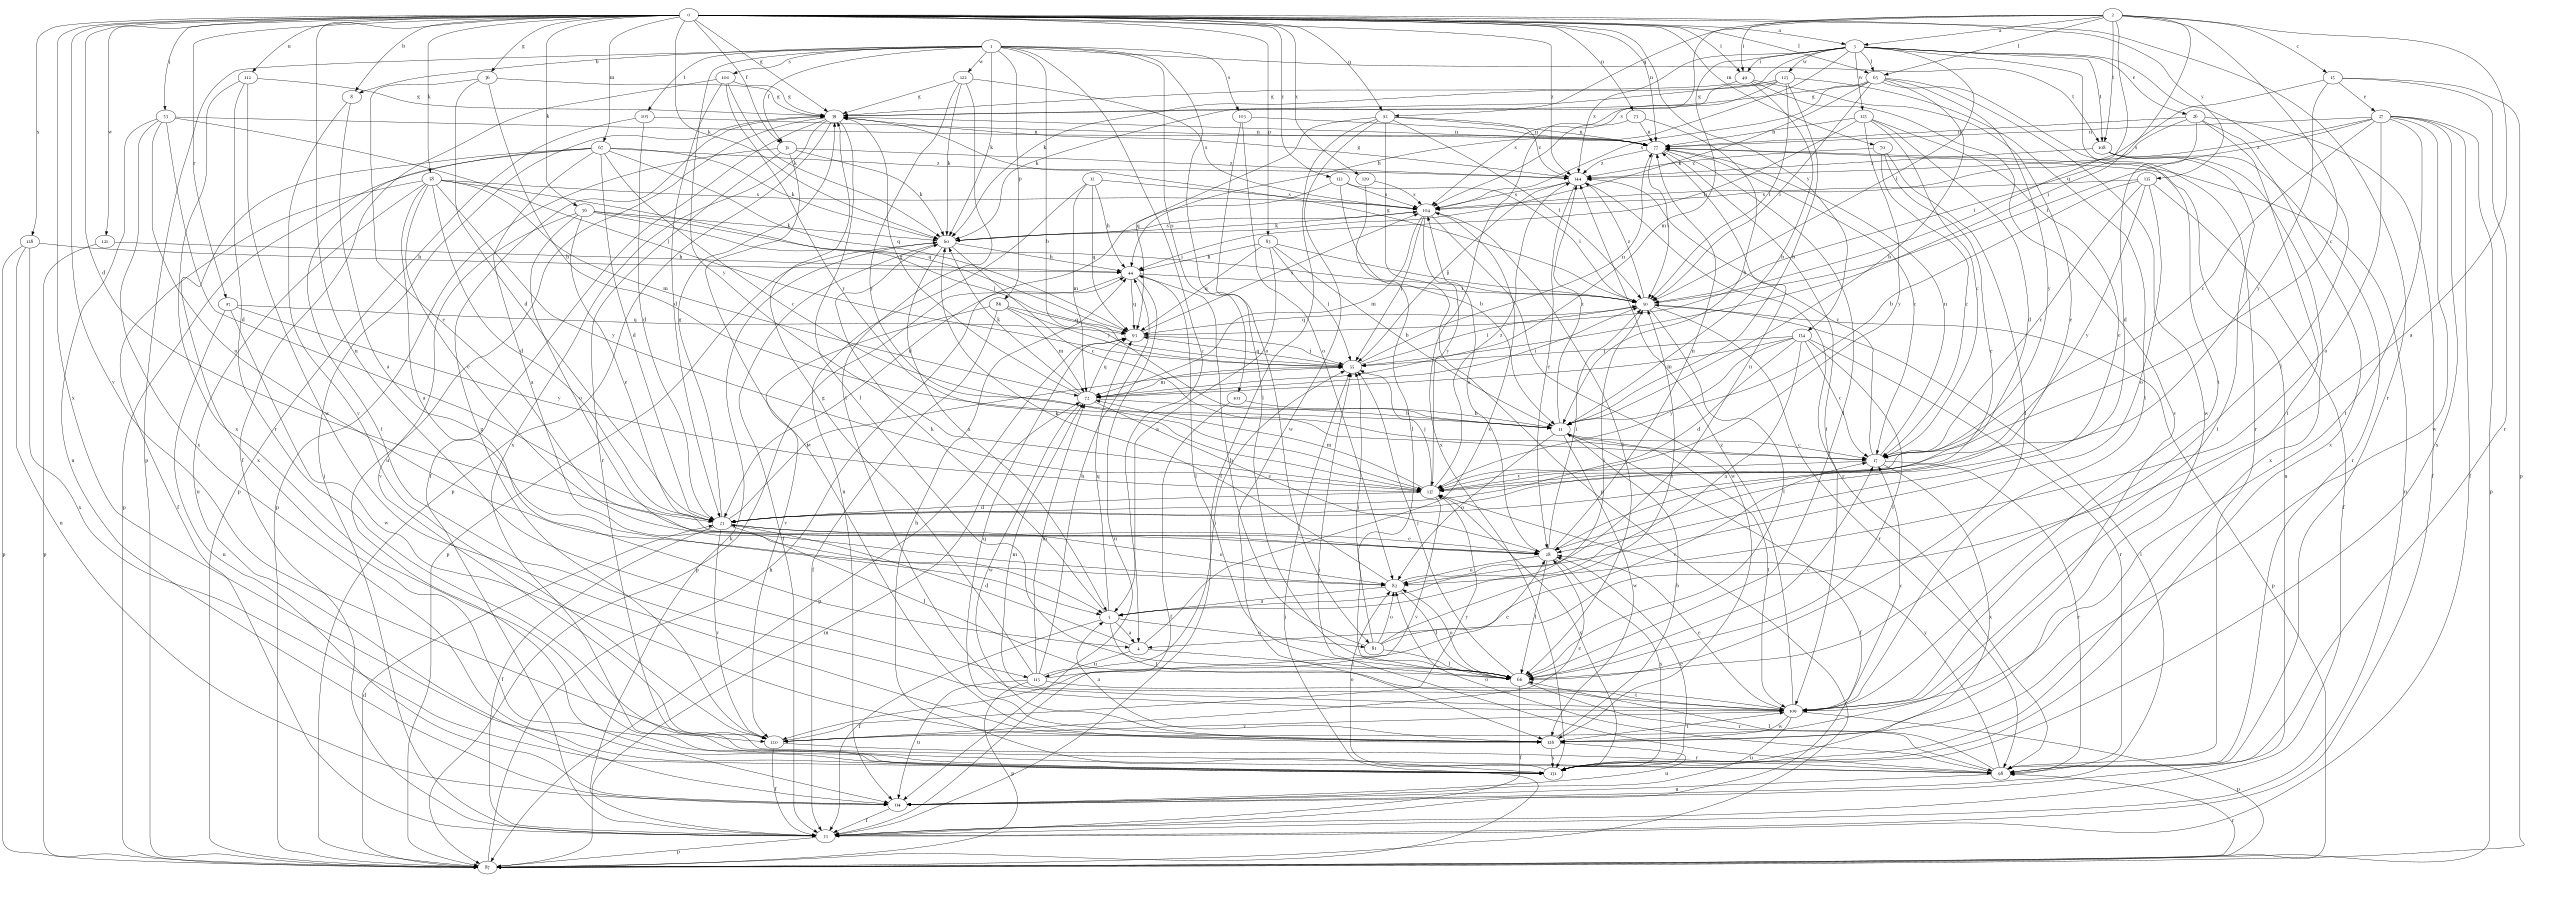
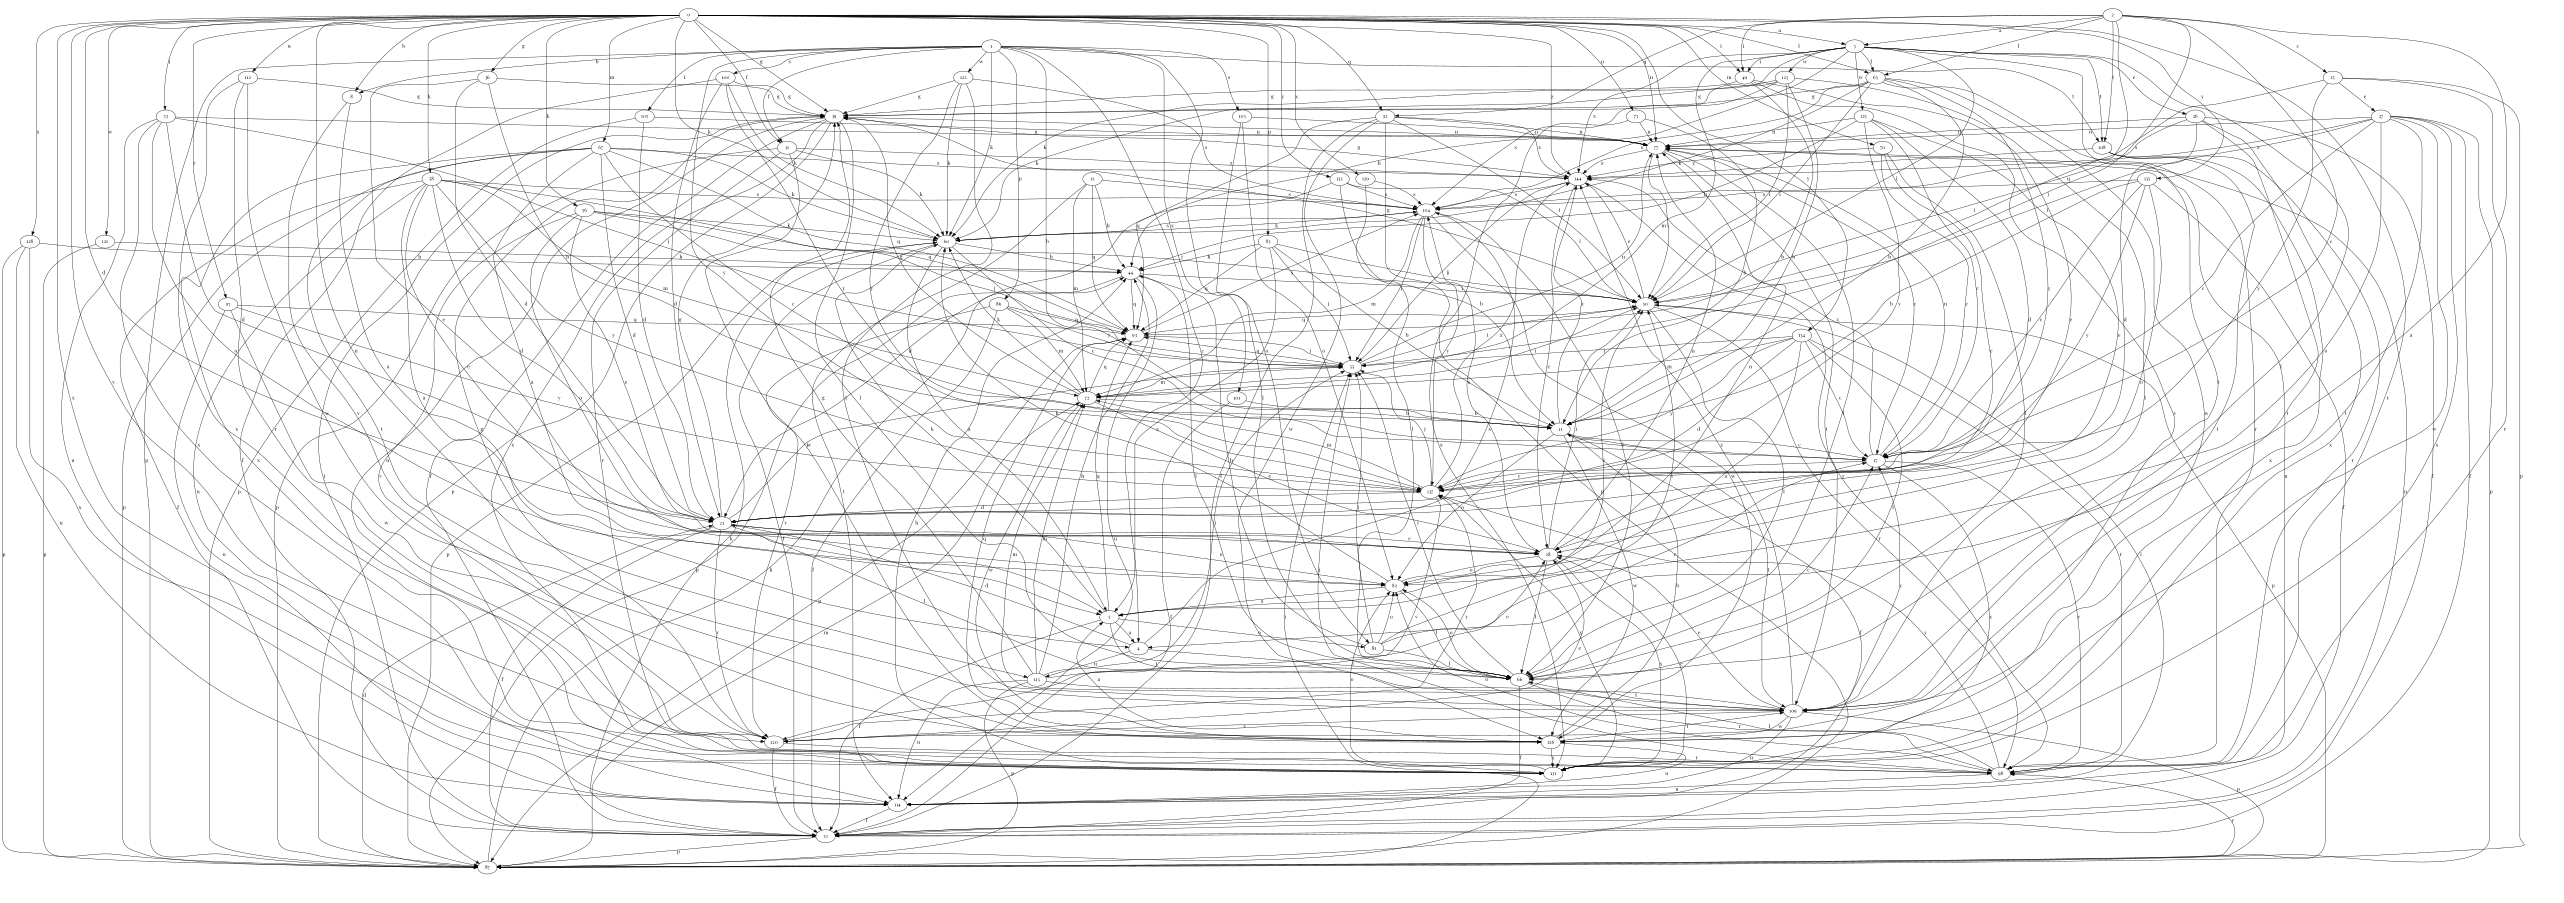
(1699, 45) -> none
(844, 492) -> (844, 492)
